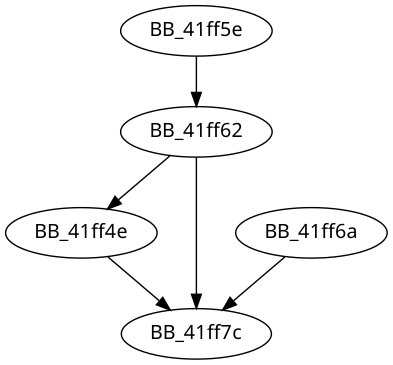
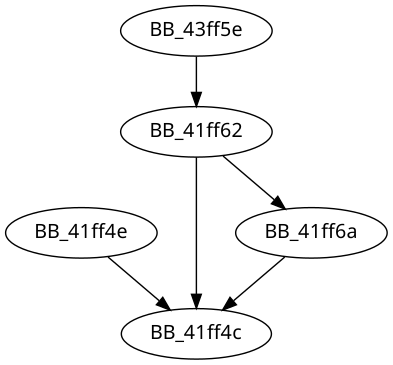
(196, 31) -> (196, 31)
(144, 178) -> (249, 178)
(196, 334) -> (196, 334)
